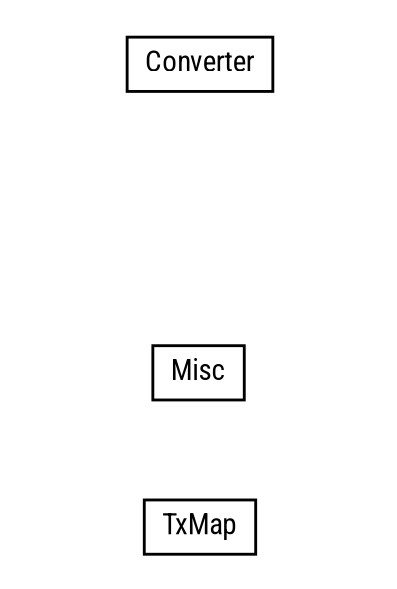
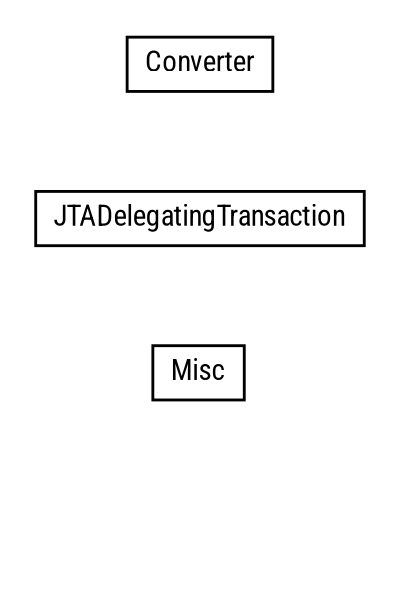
none -> (199, 217)
(199, 526) -> none
